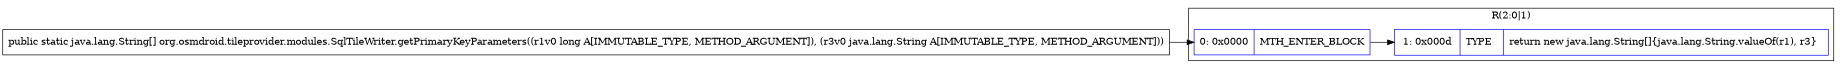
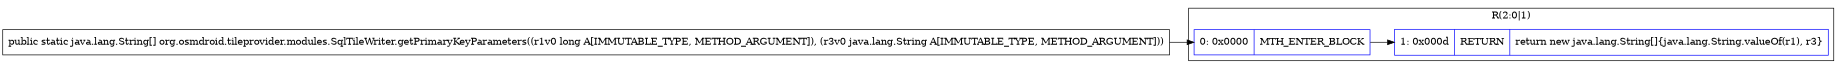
(1479, 42) -> (1482, 42)
